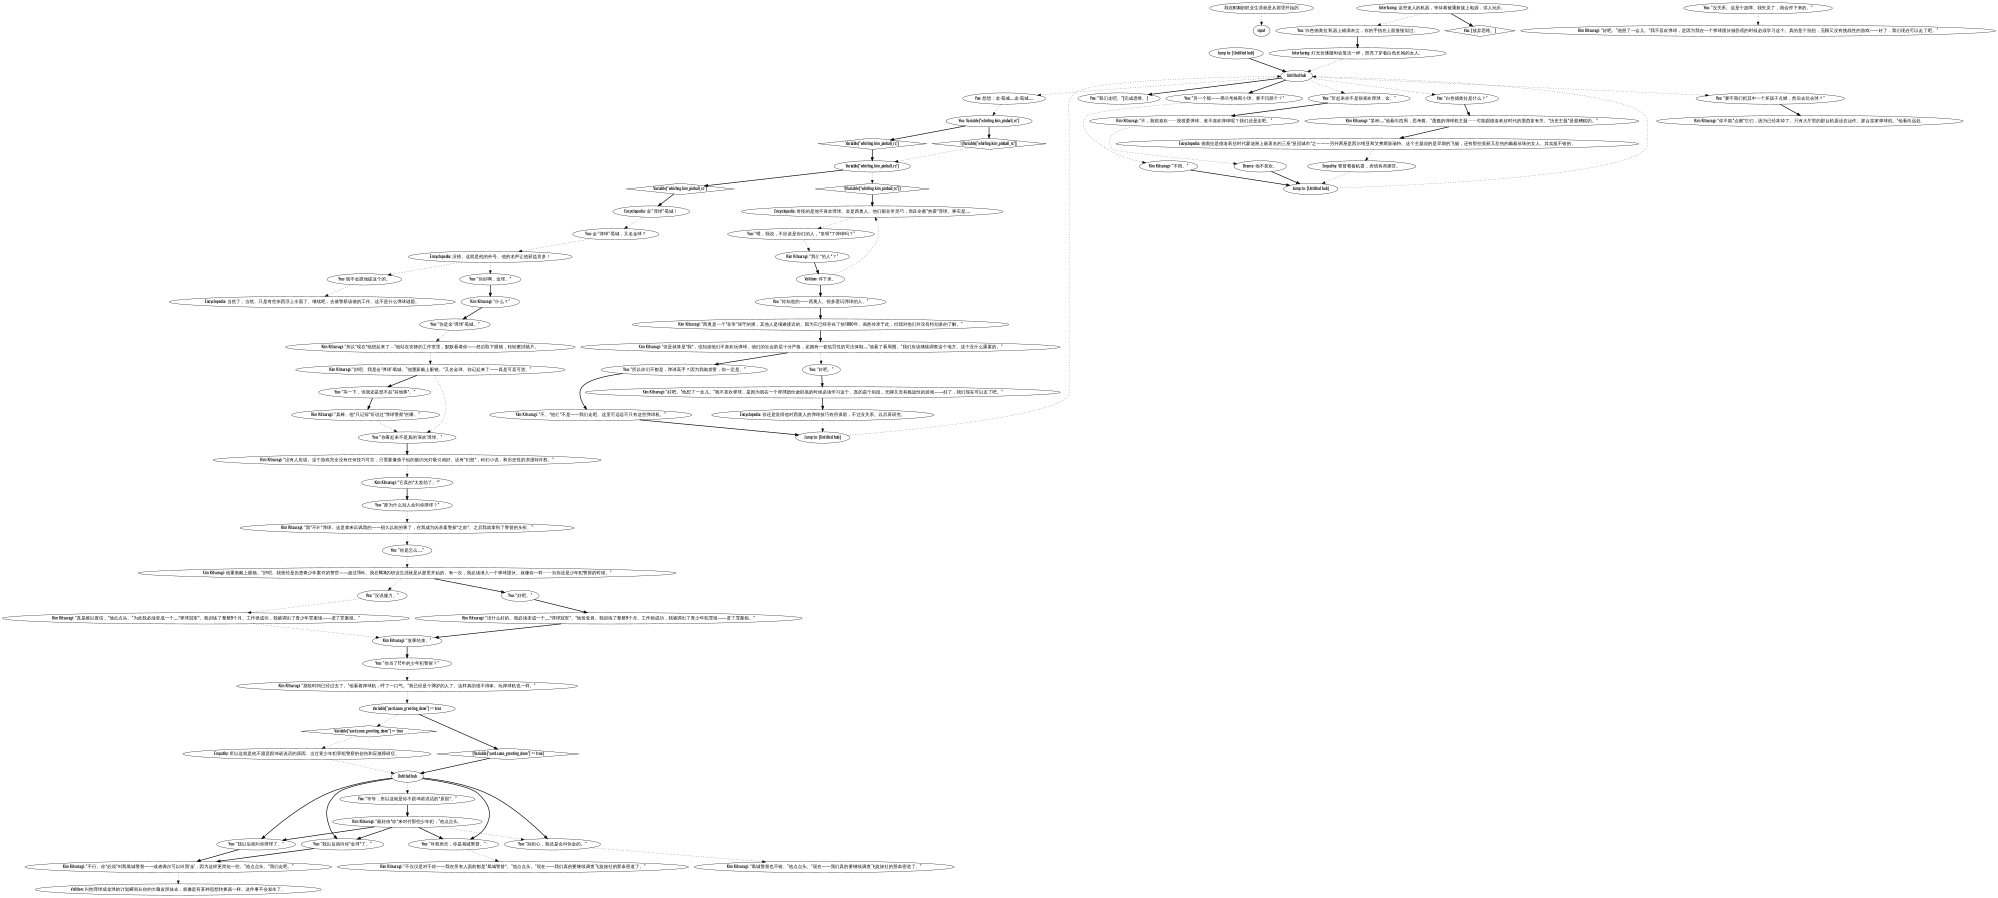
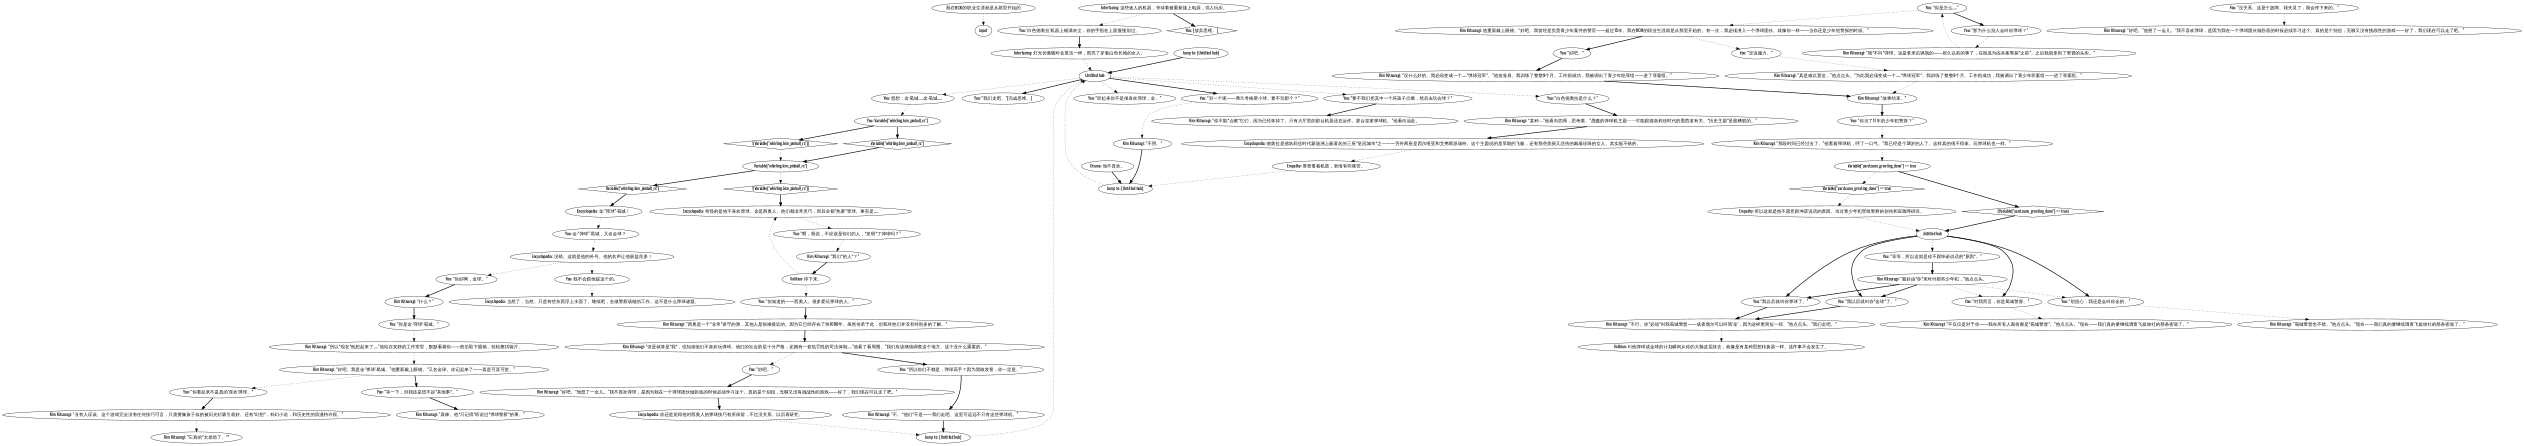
(1194, 121) -> none
(821, 289) -> (806, 289)
(385, 426) -> none
(407, 493) -> (1967, 19)
(429, 832) -> (1963, 290)
